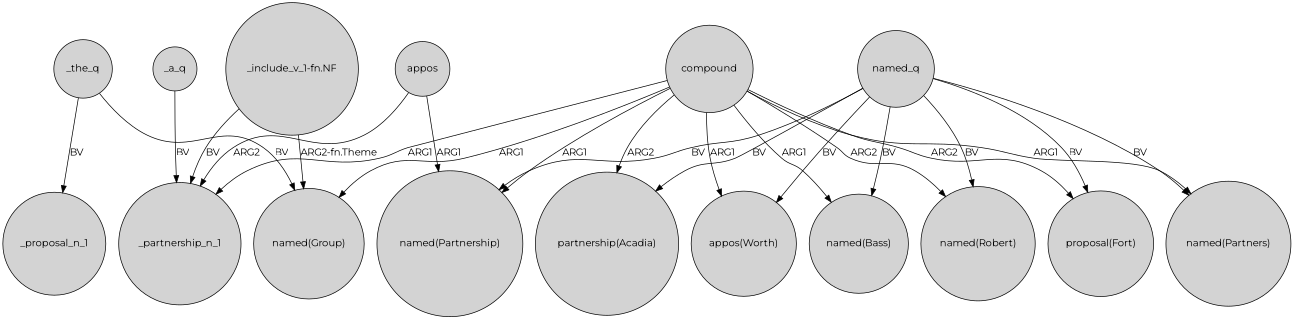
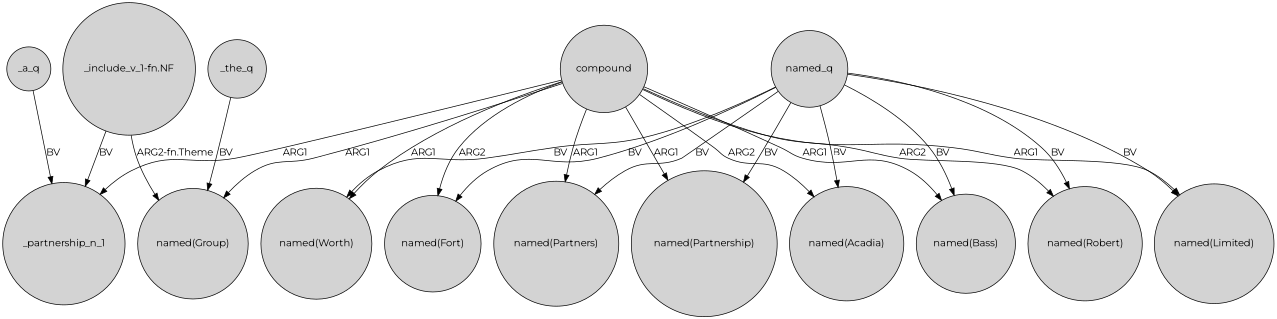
(423, 69) -> none
(54, 244) -> none
(607, 244) -> (847, 244)
(744, 244) -> (316, 244)
(1101, 244) -> (433, 244)
none -> (1214, 244)
